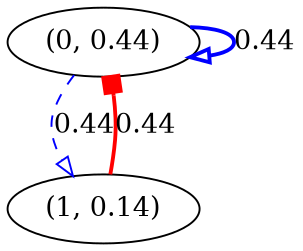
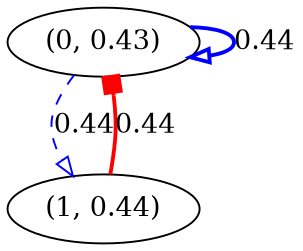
(104, 42) -> (104, 42)
(104, 209) -> (104, 209)
